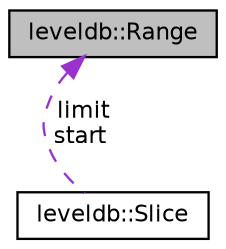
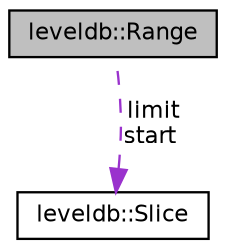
(45, 136) -> (121, 113)
